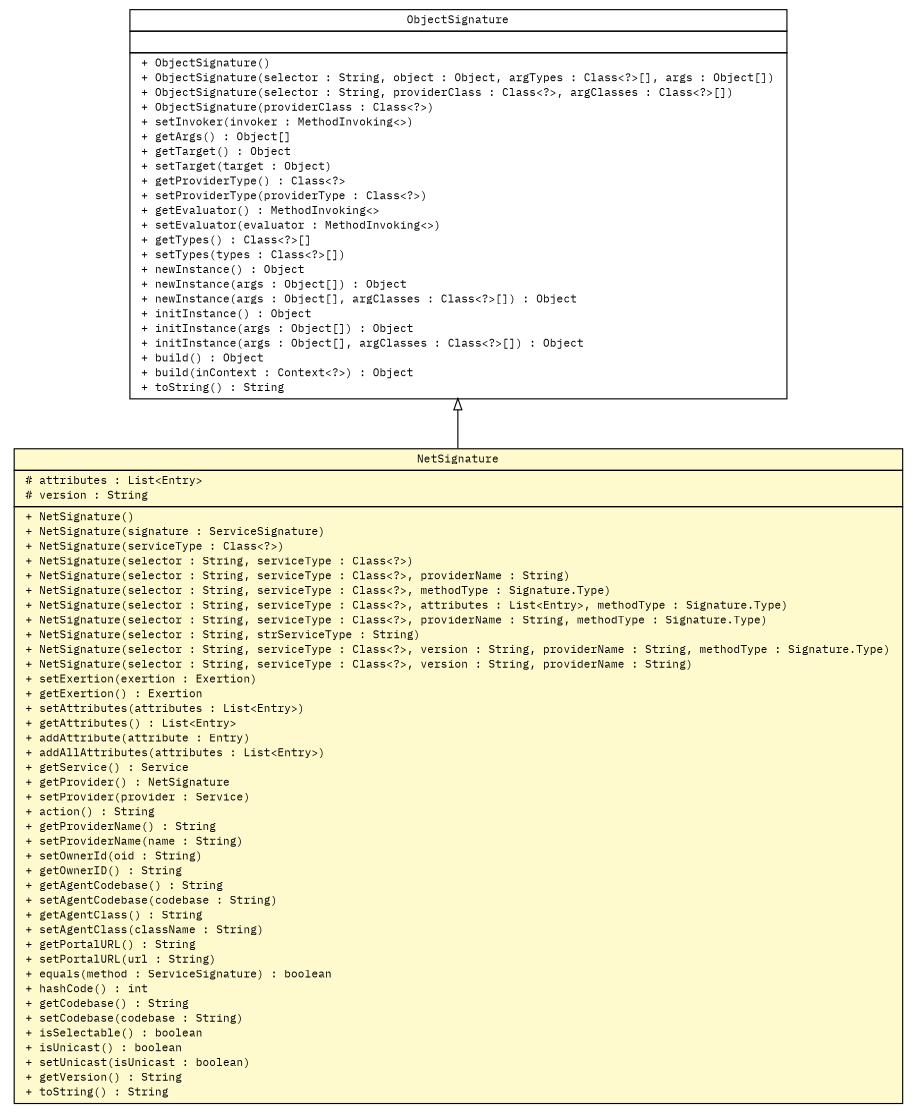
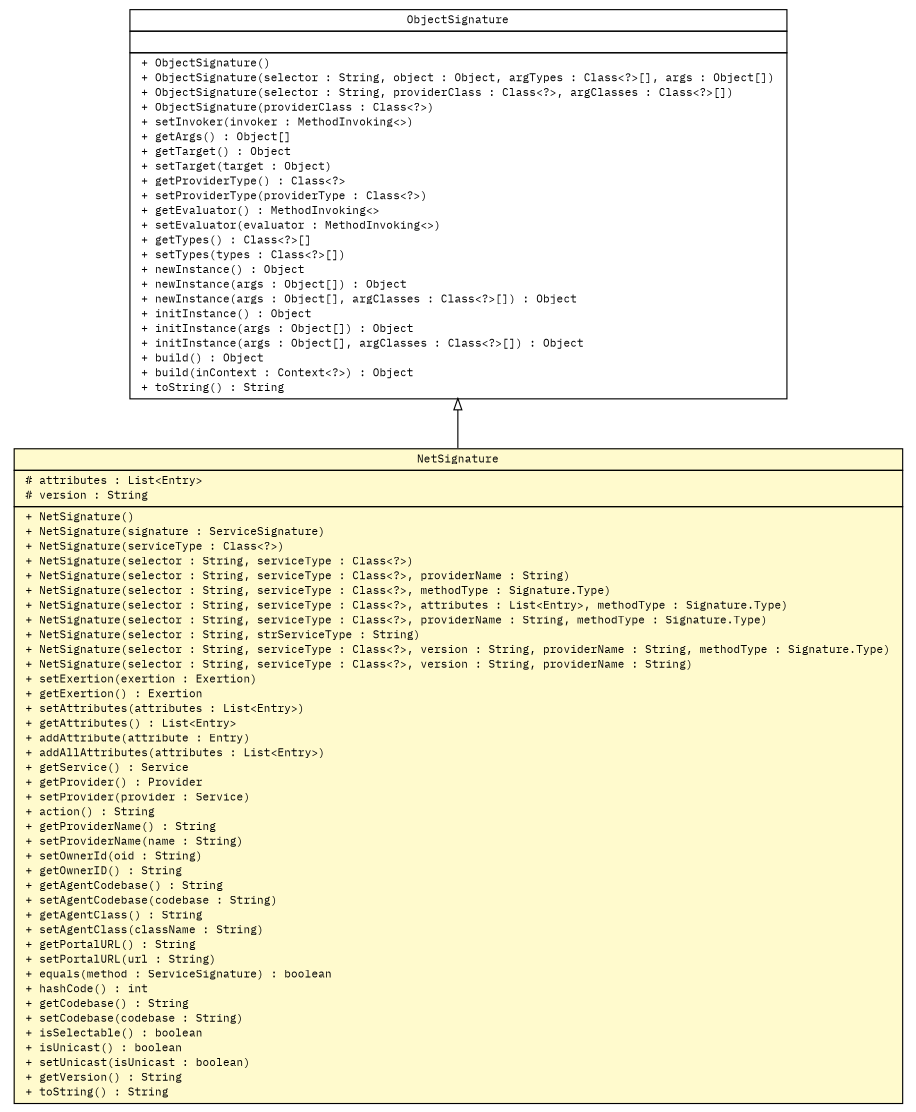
(128, 782) -> (115, 782)
